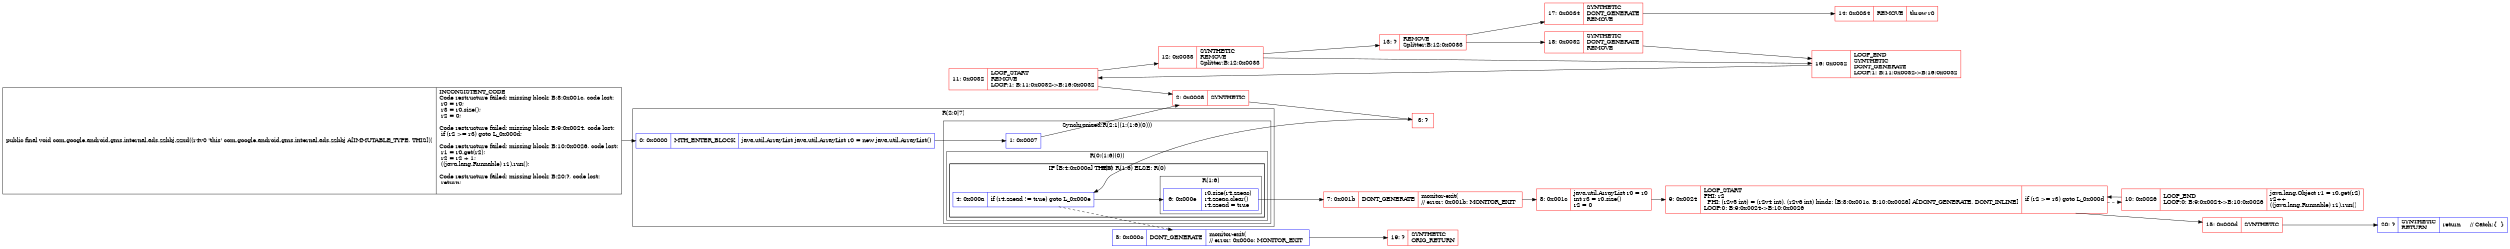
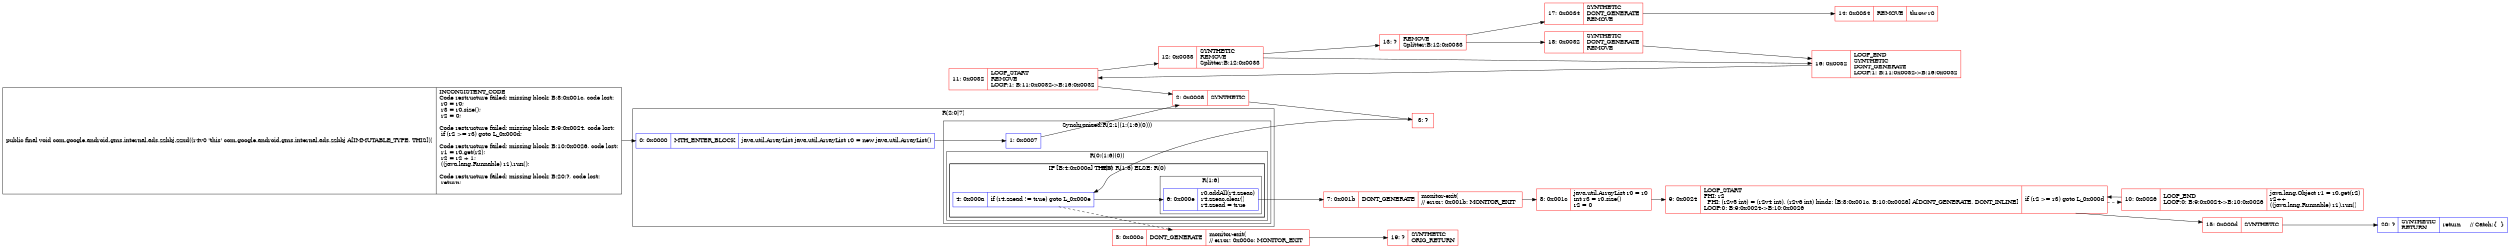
(1228, 193) -> (1228, 193)
(1211, 238) -> (1211, 238)
